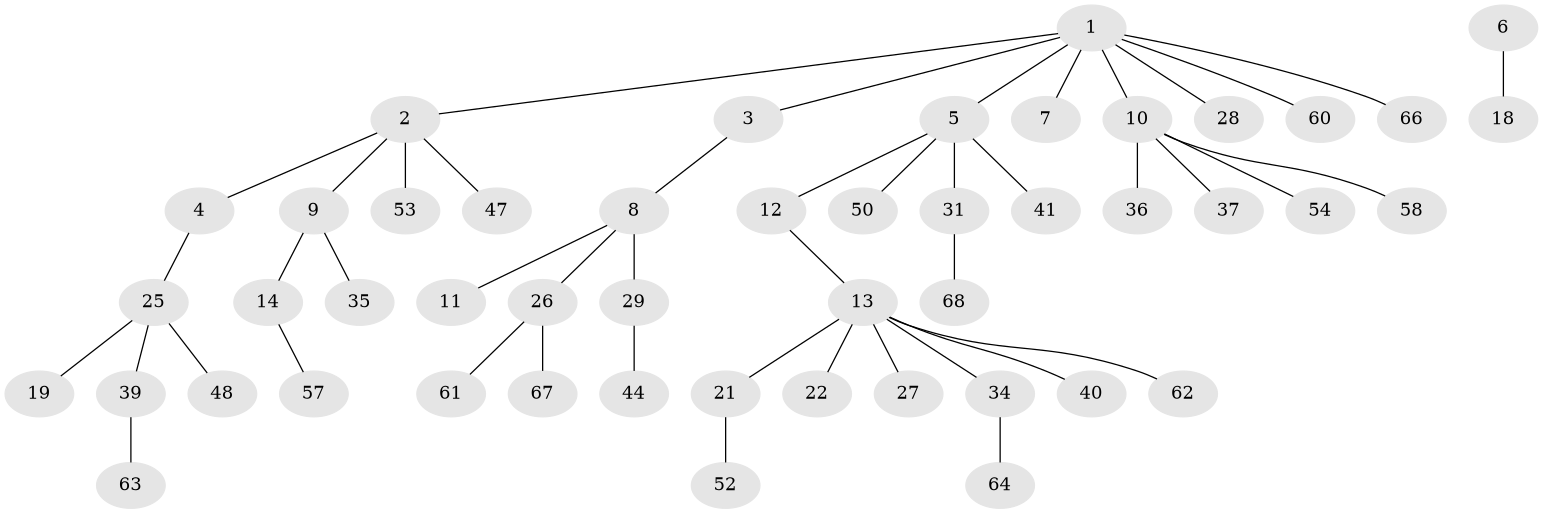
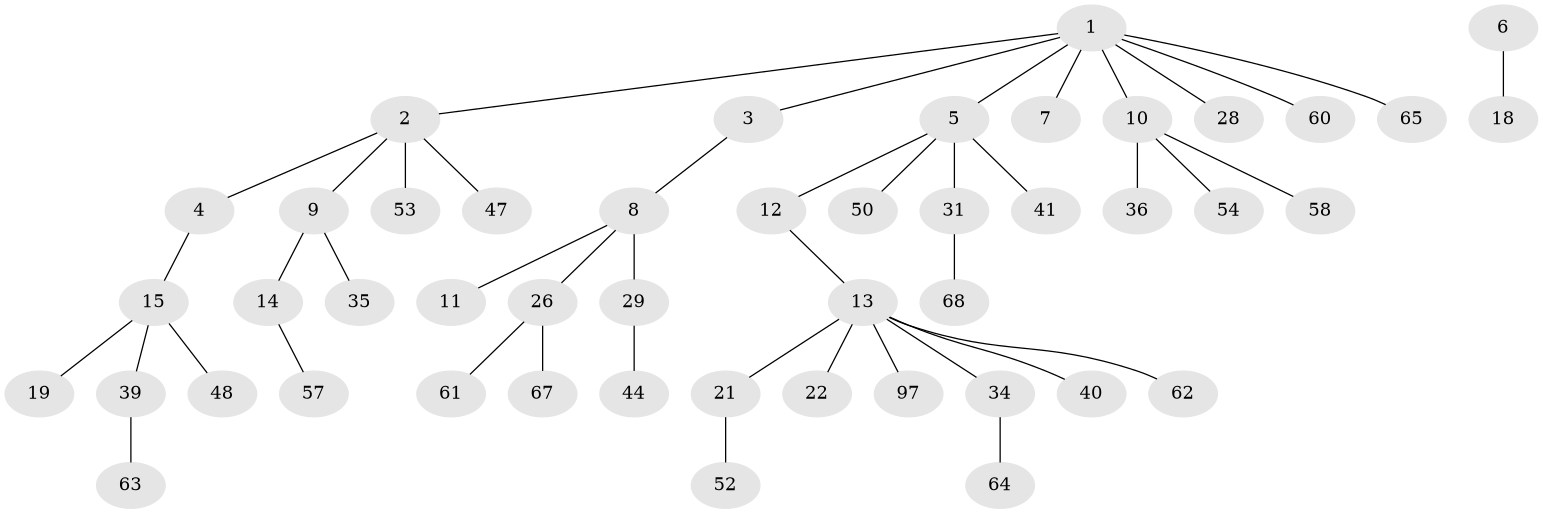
(1412, 119) -> (1412, 119)
(1229, 211) -> none
(154, 302) -> (154, 302)
(909, 394) -> (909, 394)
